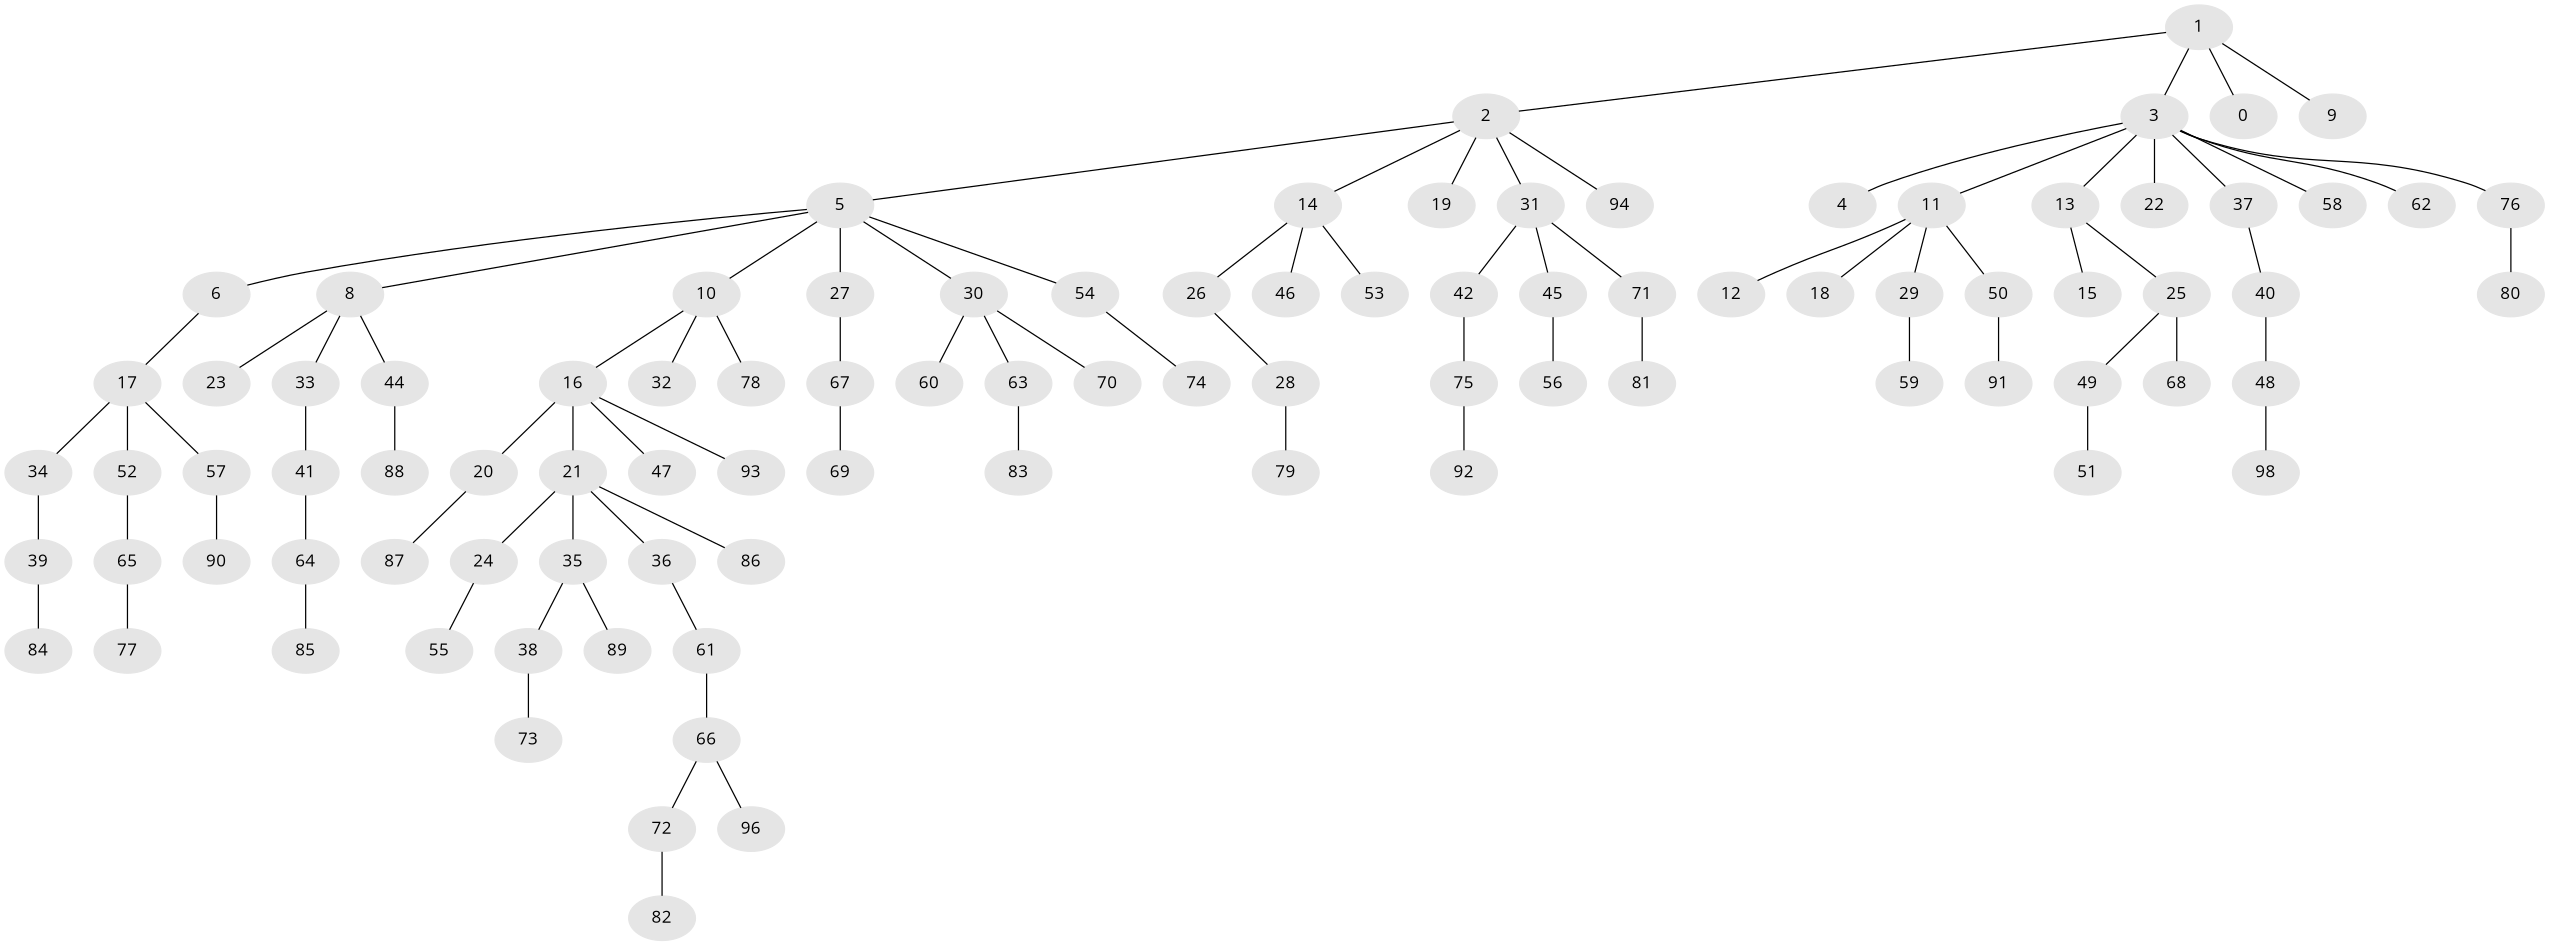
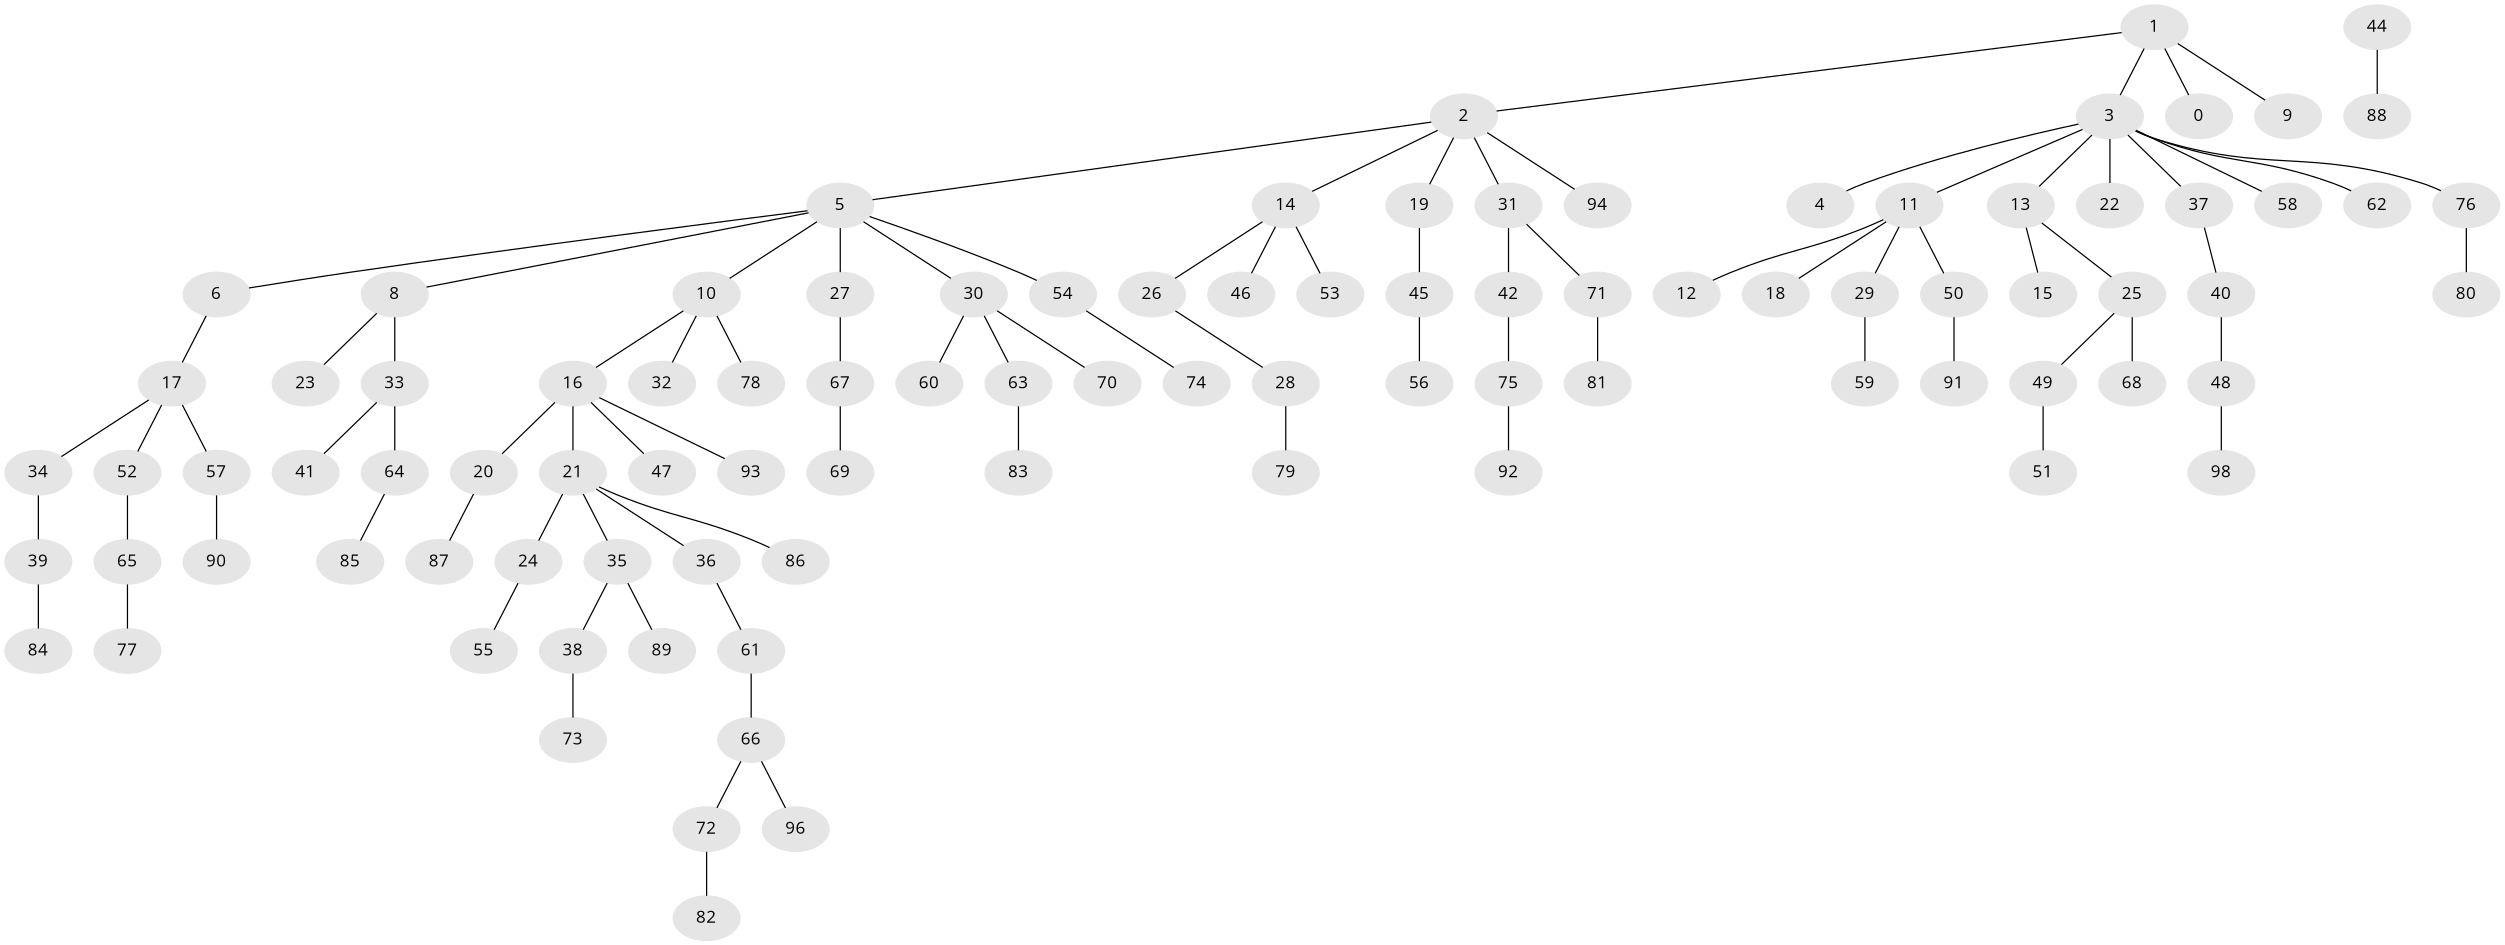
(1542, 250) -> (1419, 250)
(373, 339) -> none
(306, 517) -> (395, 428)
